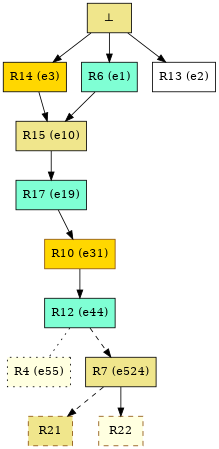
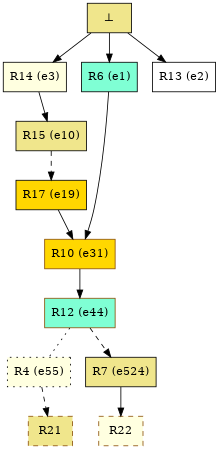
(35, 77) -> (35, 77)
(83, 104) -> (102, 162)
(51, 162) -> (51, 162)
(51, 195) -> (51, 195)
(80, 313) -> (80, 313)
(89, 399) -> (44, 398)
